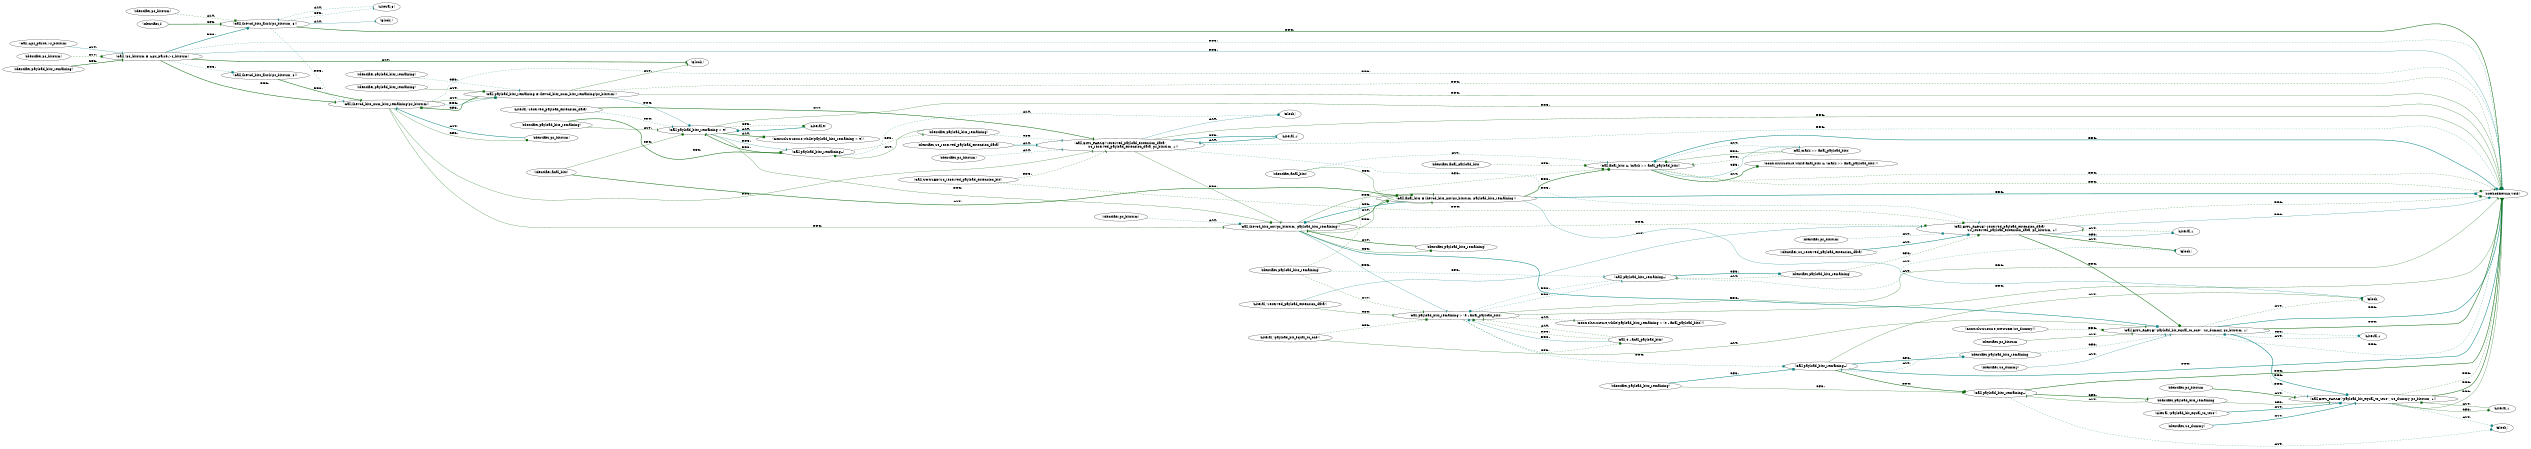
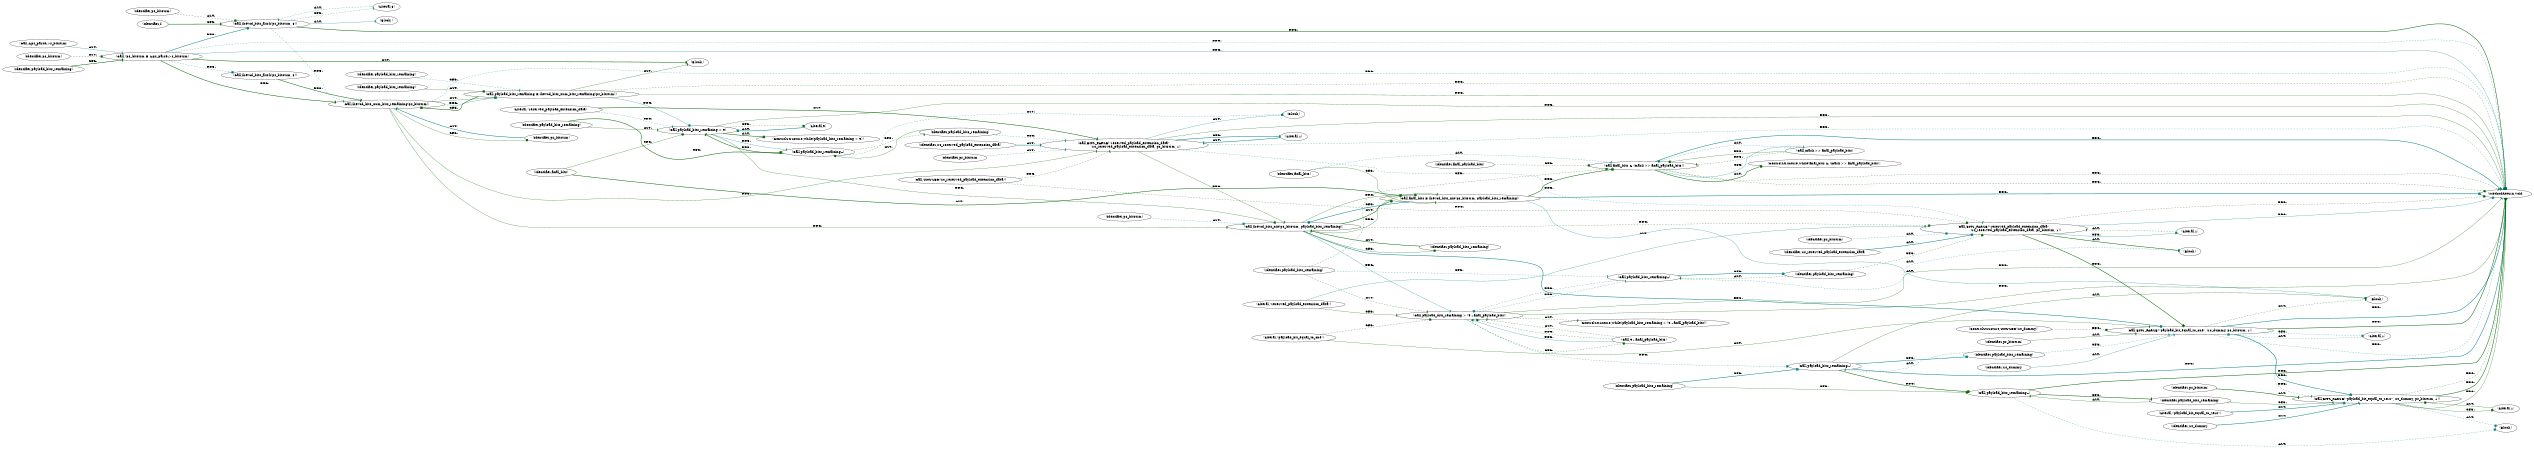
(958, 180) -> (960, 180)
